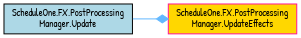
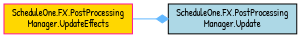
(145, 19) -> (145, 19)
